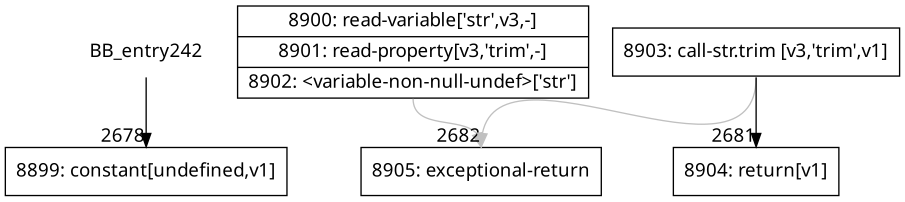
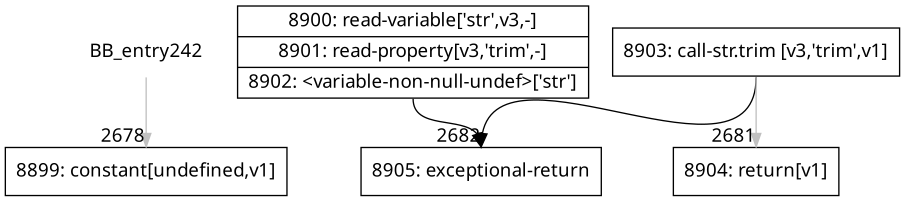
(146, 105) -> (146, 105)
(756, 105) -> (756, 105)
(625, 113) -> (625, 113)
(440, 122) -> (440, 122)
